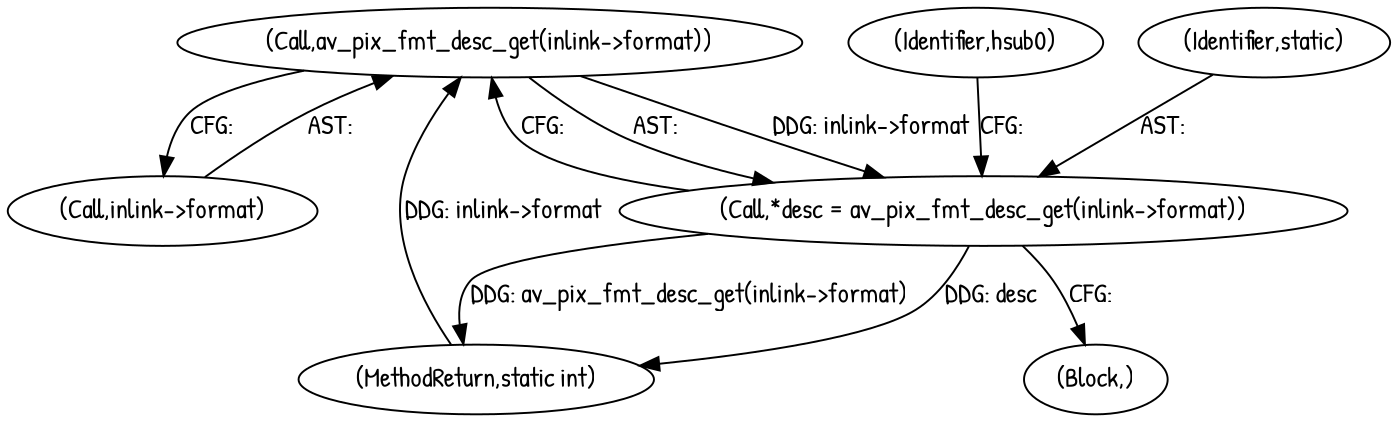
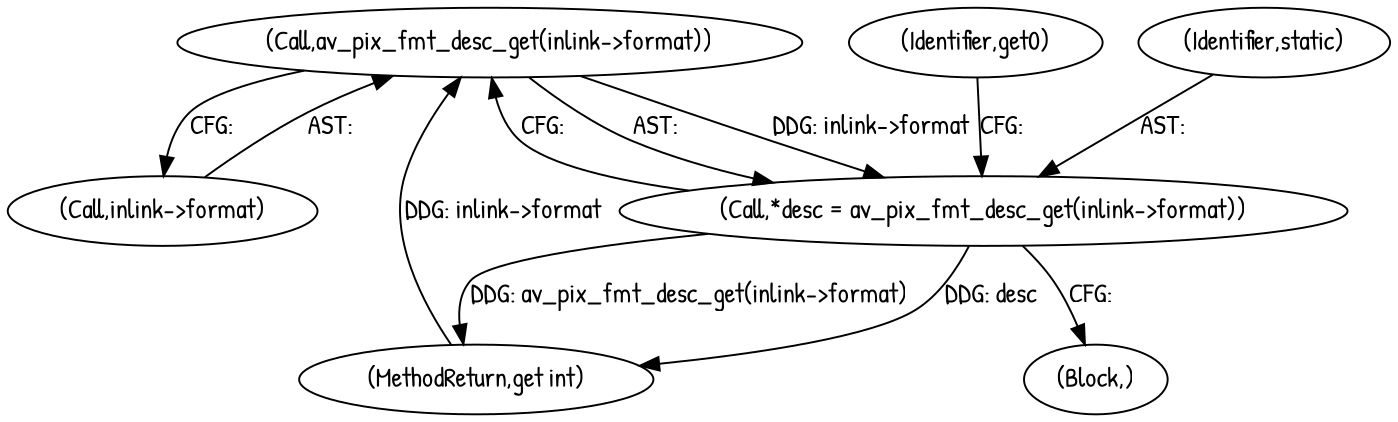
(976, 43) -> (976, 43)
(476, 379) -> (476, 379)
